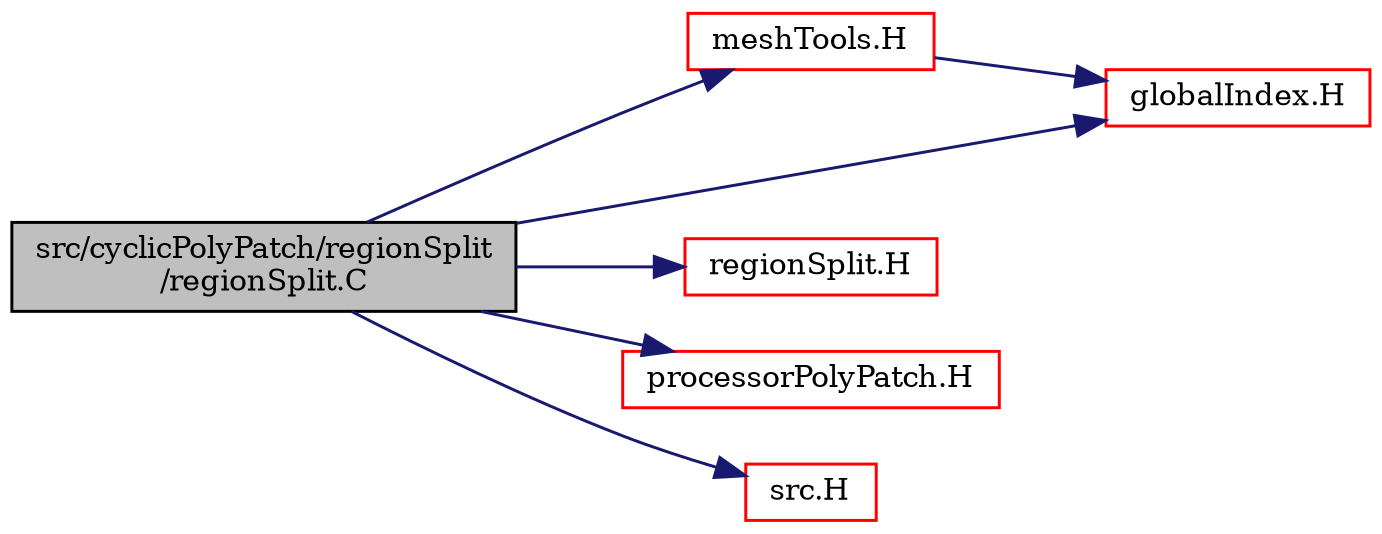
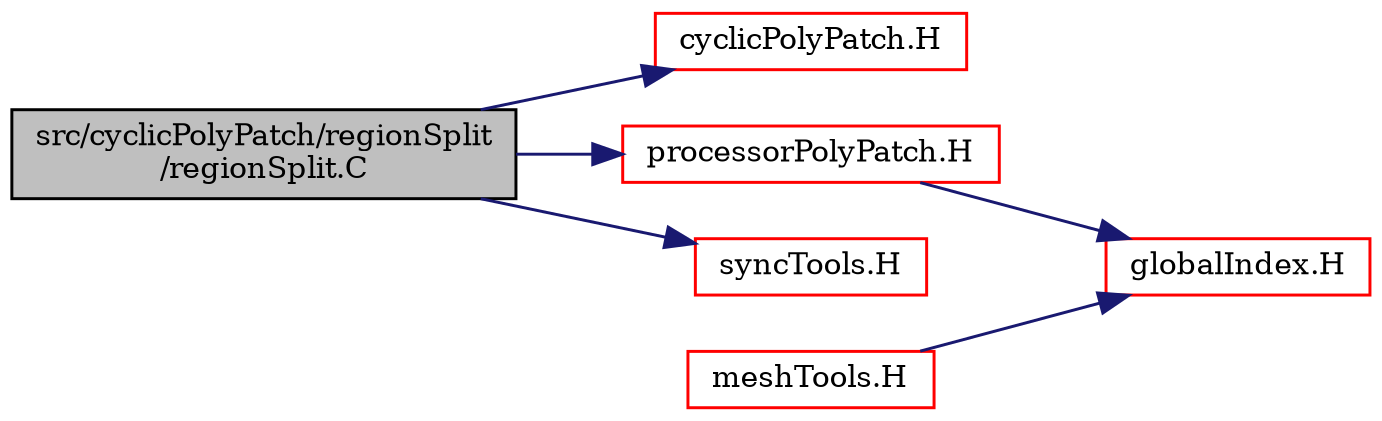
(535, 149) -> none
(796, 174) -> (1010, 207)
(811, 267) -> (811, 42)
(811, 492) -> (811, 267)
